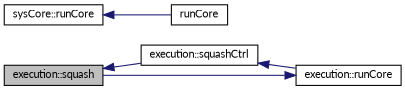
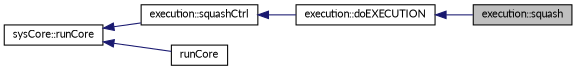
(127, 65) -> (127, 25)
(349, 75) -> (366, 15)
